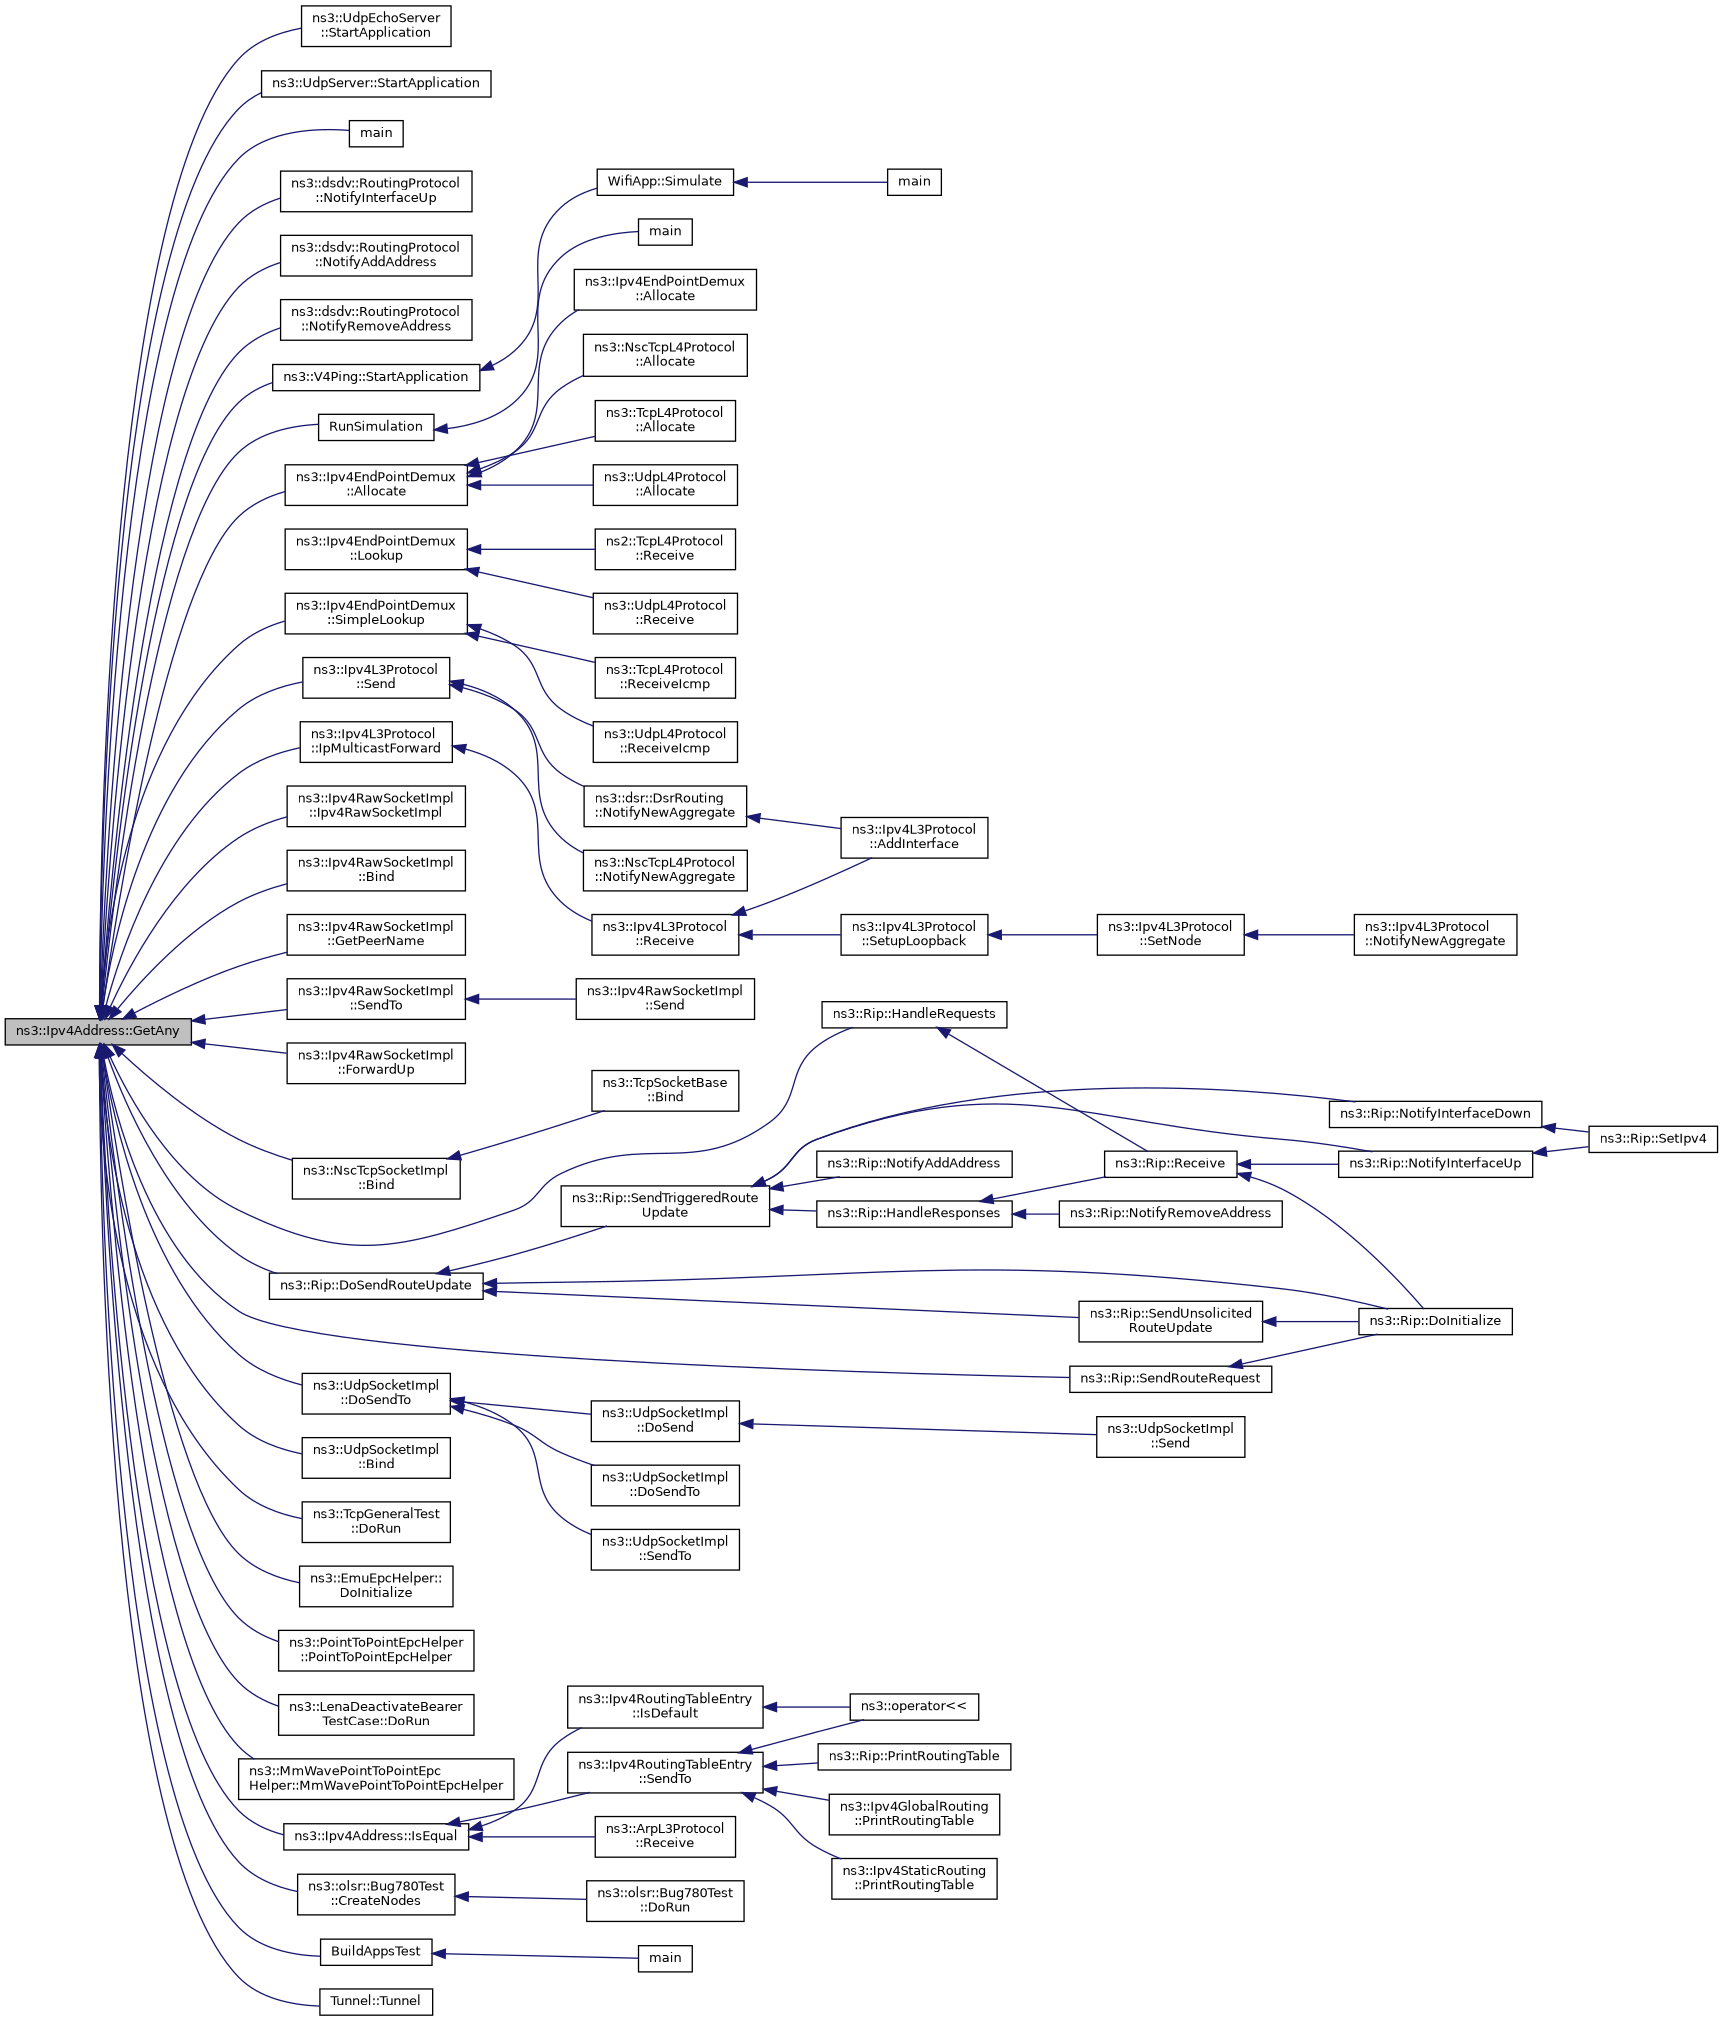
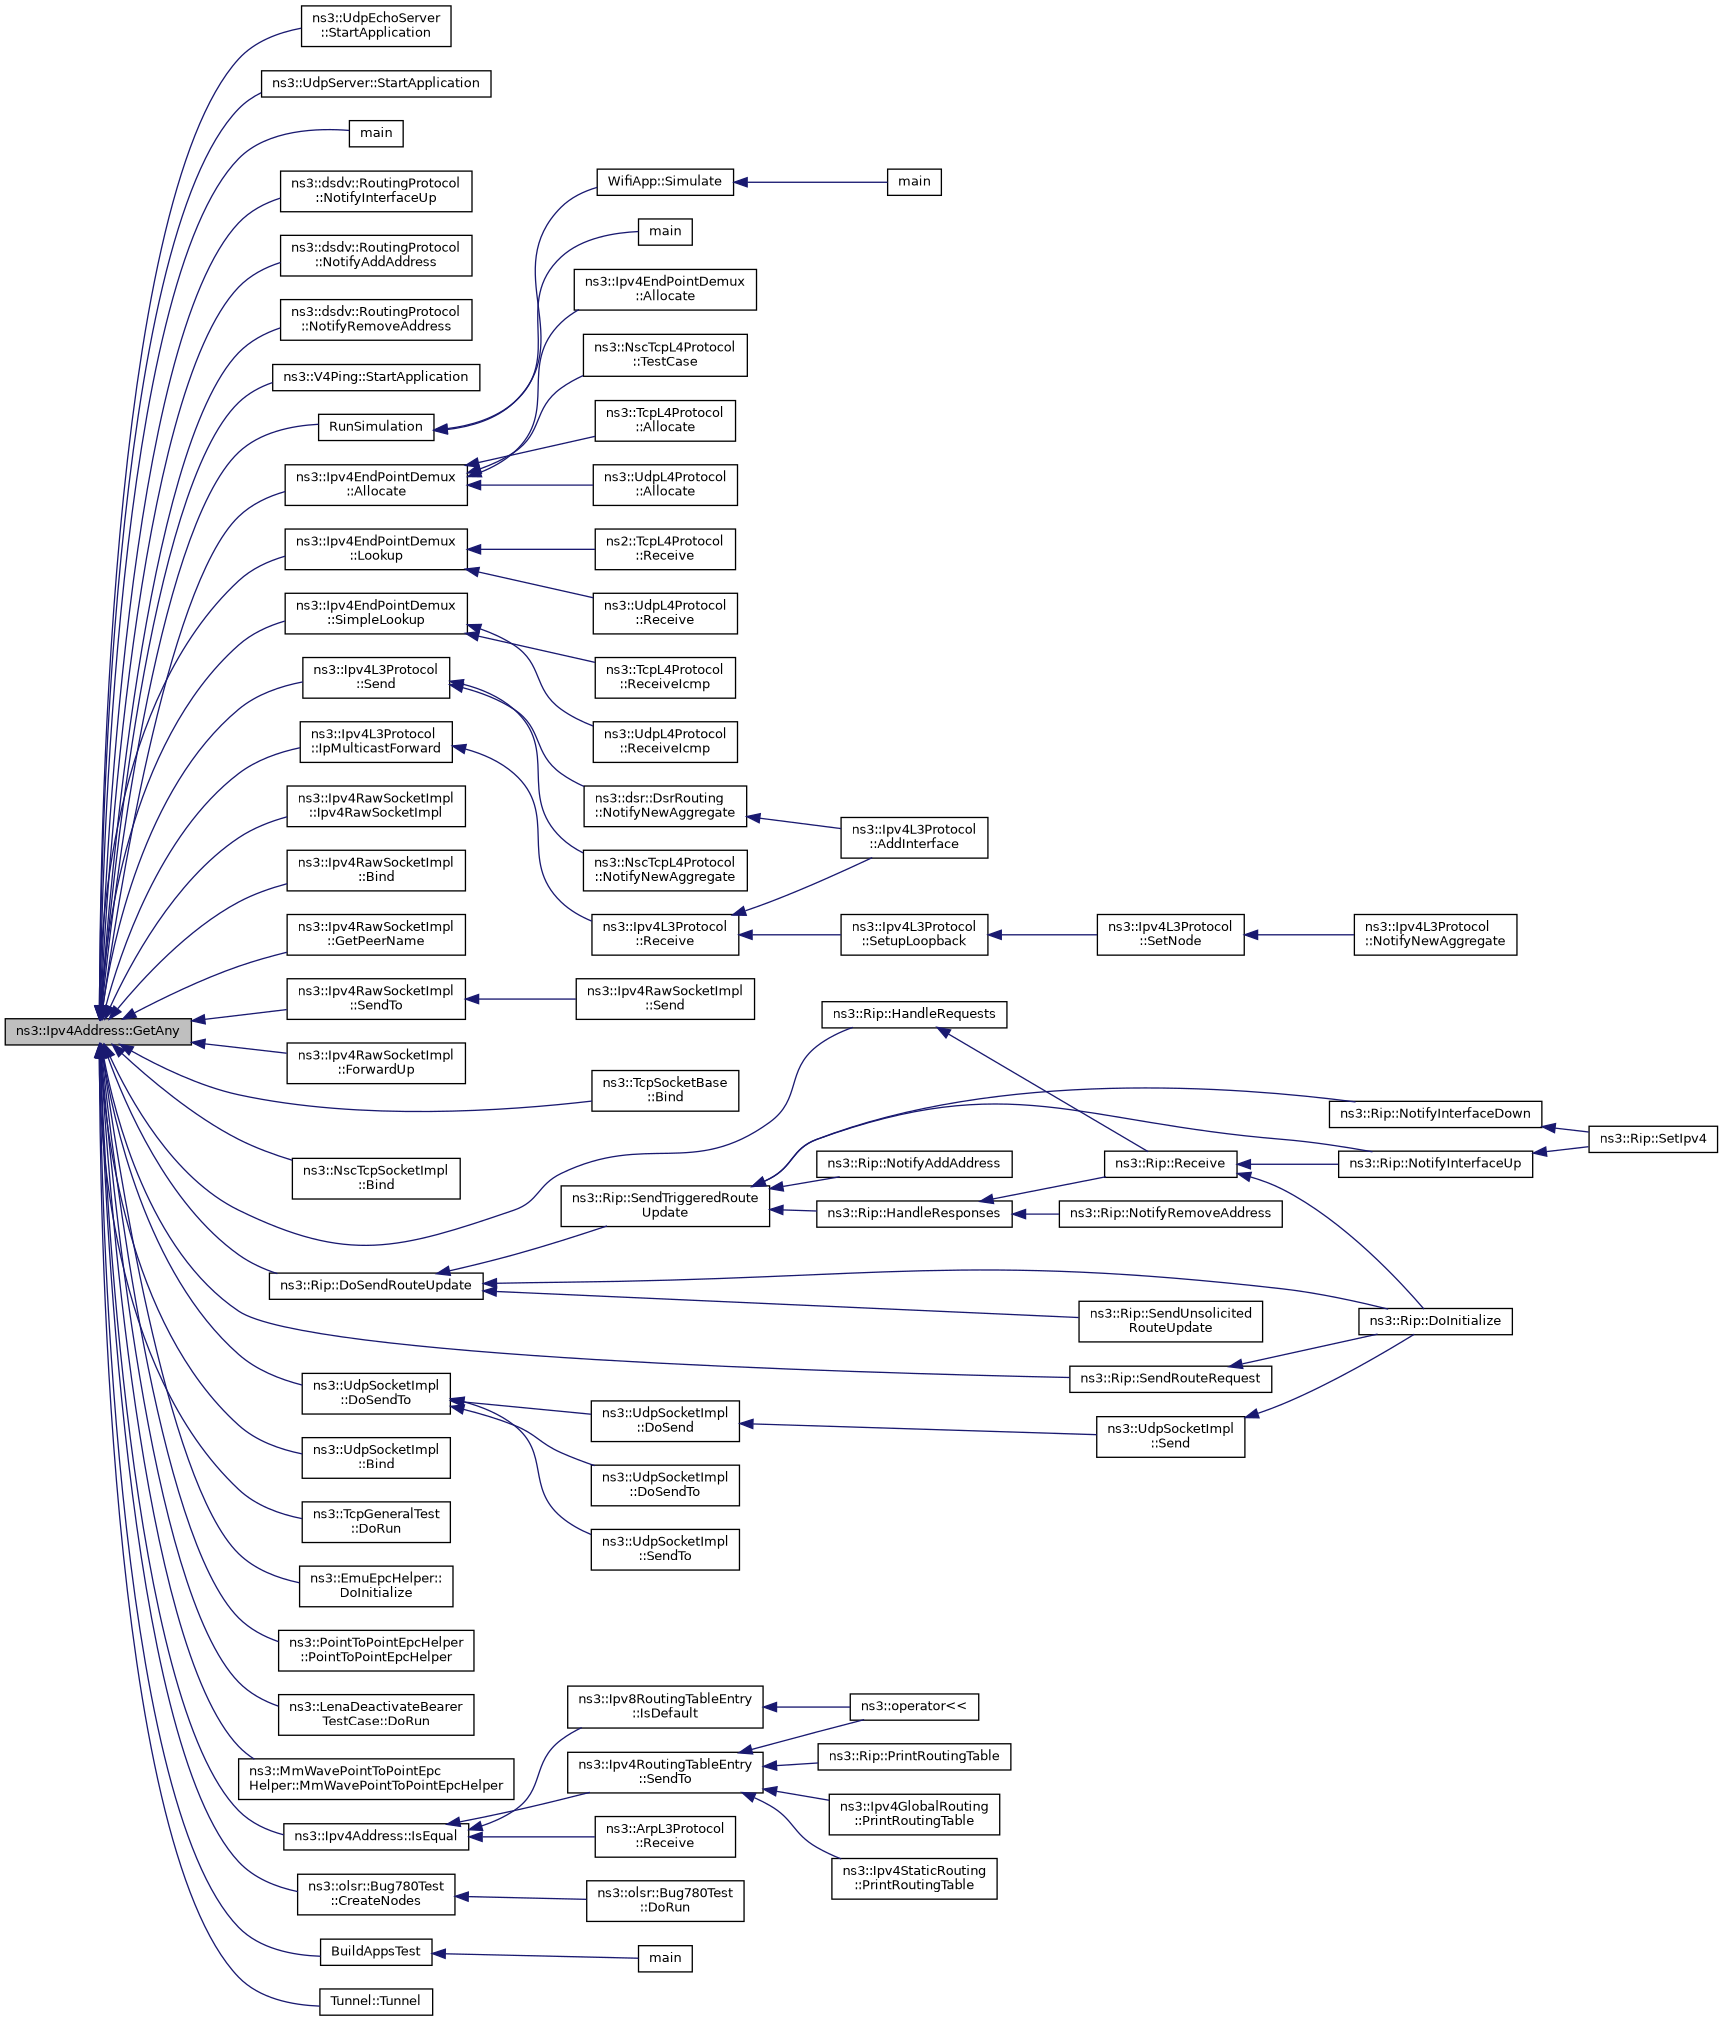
(538, 272) -> (536, 281)
(665, 355) -> (665, 355)
none -> (185, 650)
(533, 1134) -> (357, 1110)
(1317, 1322) -> (1338, 1378)
(665, 1707) -> (665, 1707)
